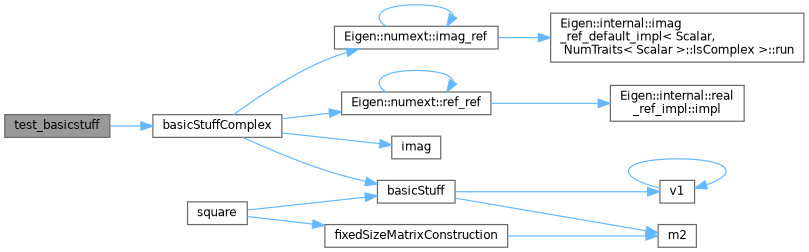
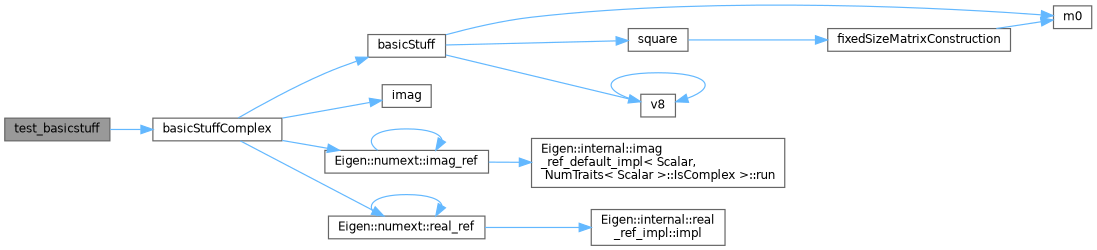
(416, 103) -> (407, 227)
(677, 192) -> (658, 106)
(306, 204) -> (531, 43)
(677, 236) -> (1073, 17)
